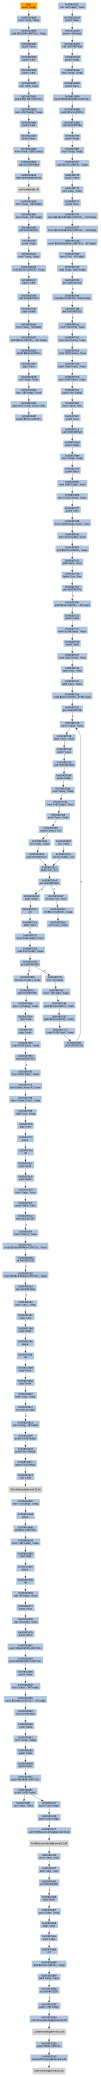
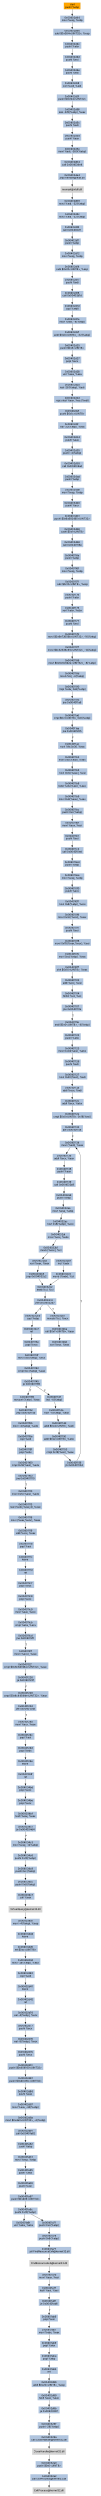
none -> (72, 418)
(72, 496) -> (72, 916)
